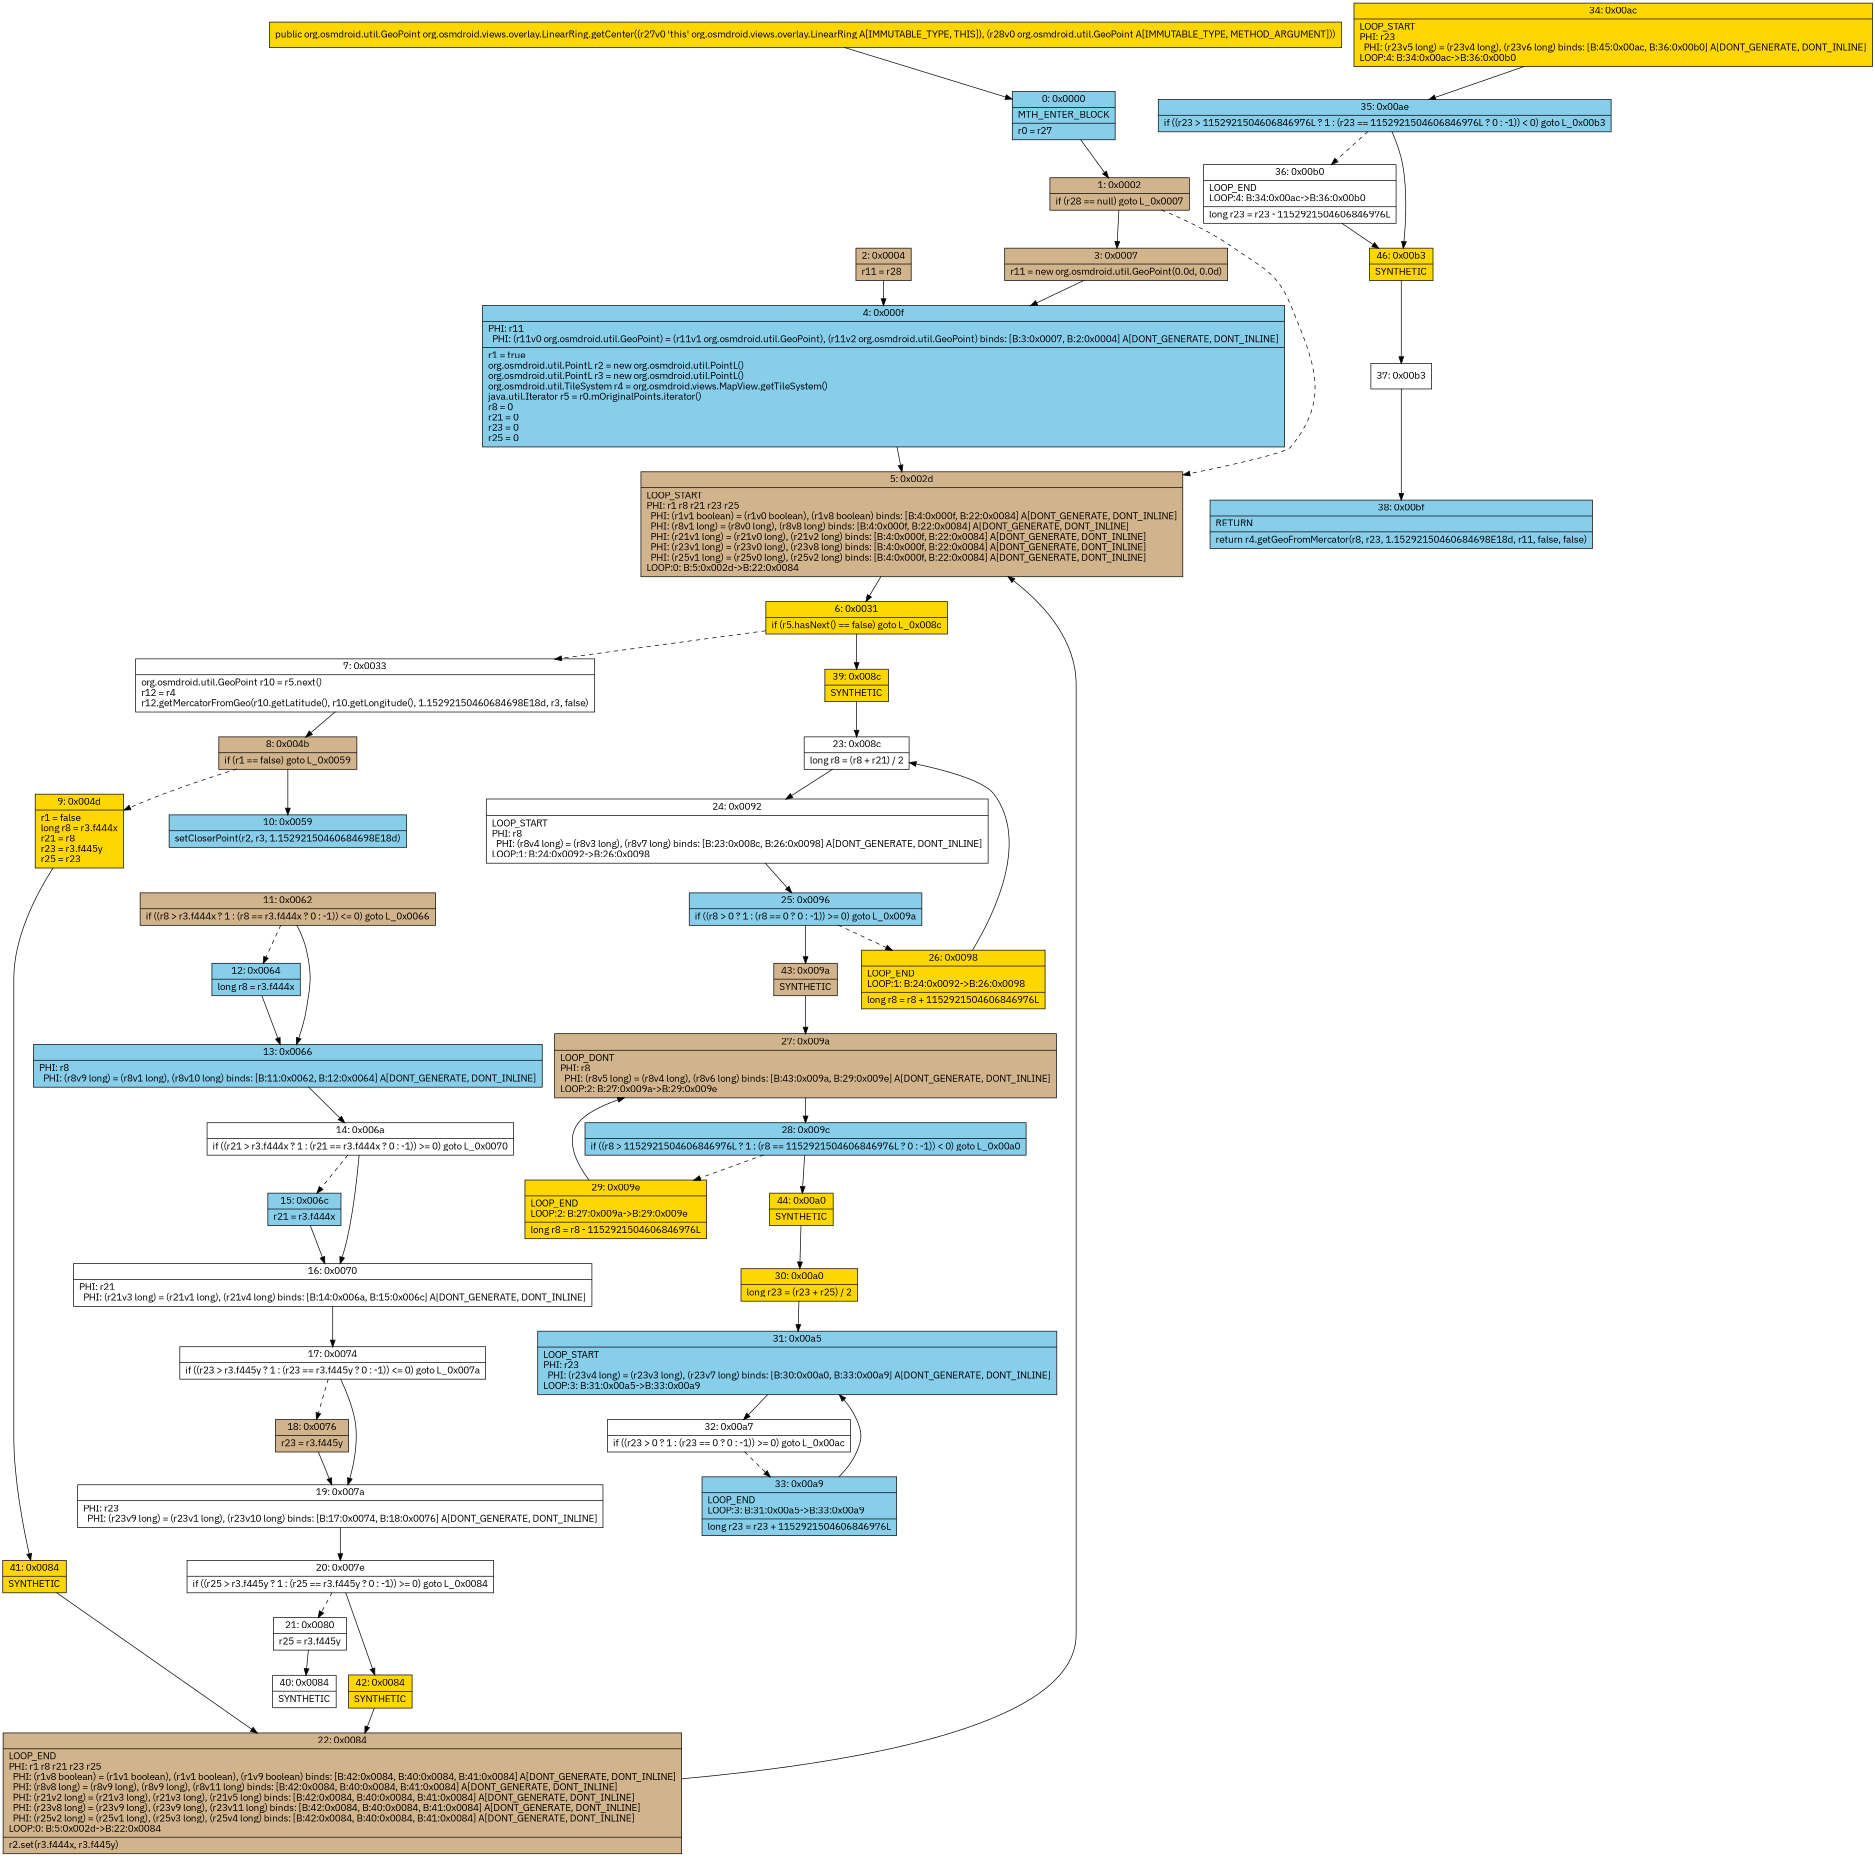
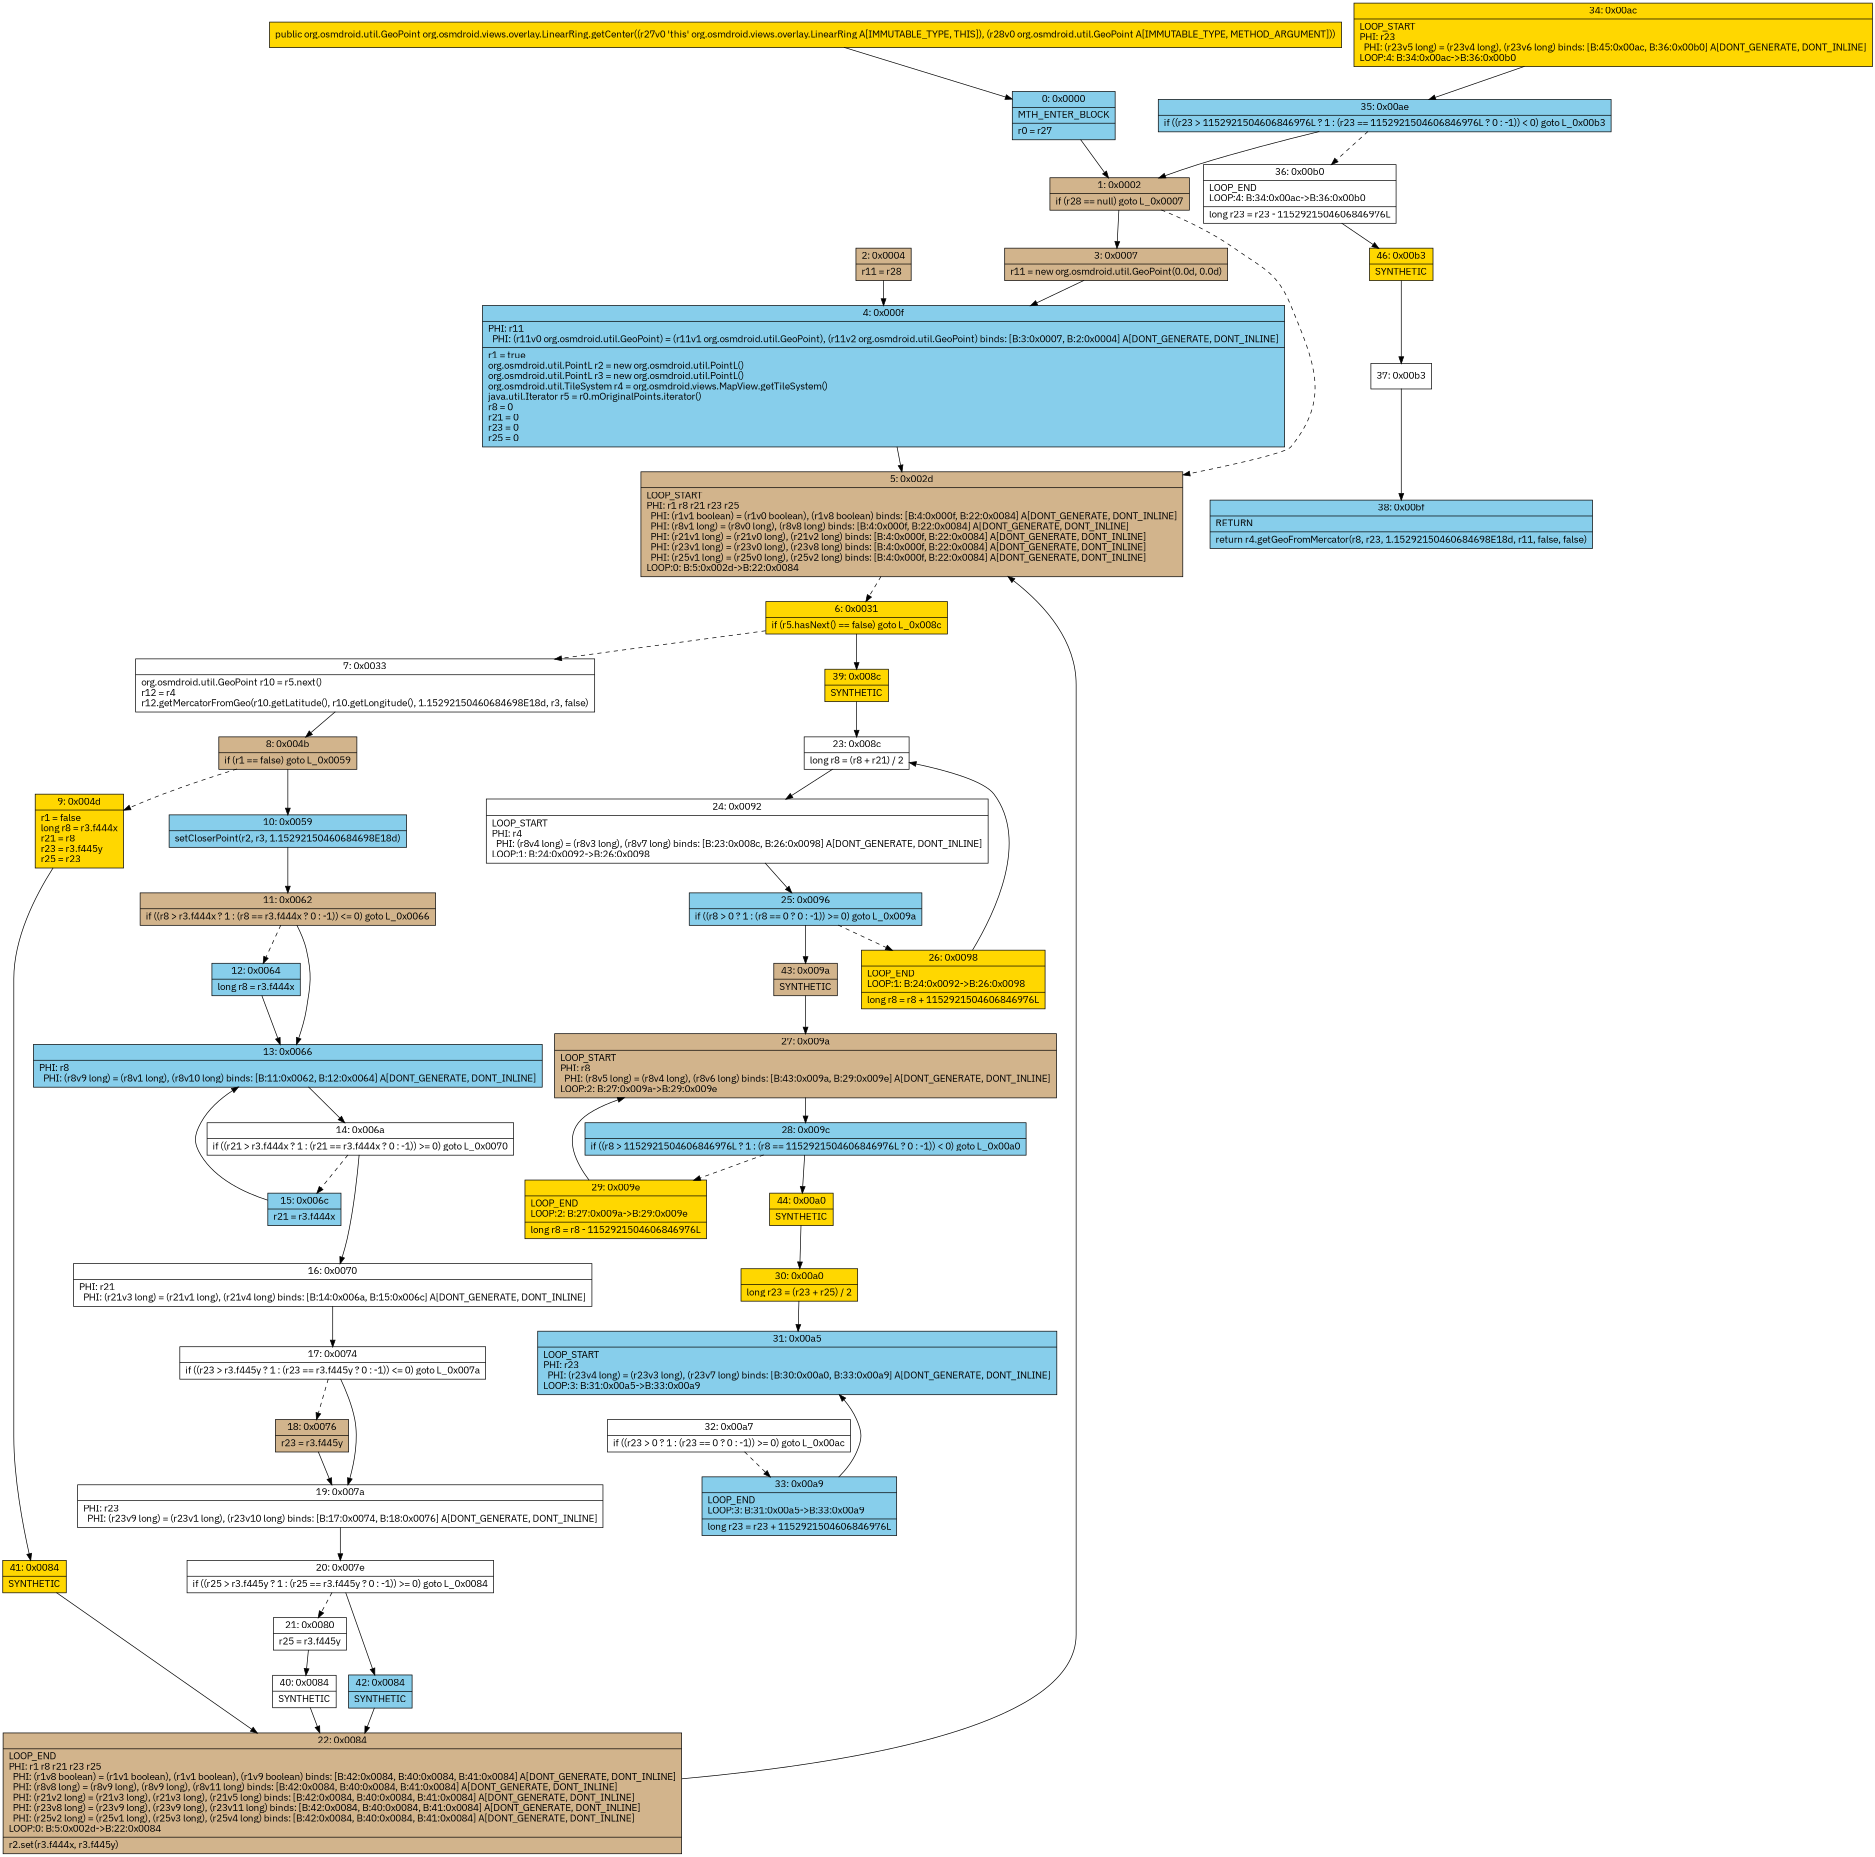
(1405, 186) -> (1242, 152)
(875, 586) -> (875, 586)
(508, 834) -> (508, 834)
none -> (288, 867)
(587, 1058) -> (588, 1058)
(316, 1241) -> (201, 1156)
(758, 1405) -> none
(380, 1692) -> (380, 1692)
none -> (314, 1717)
